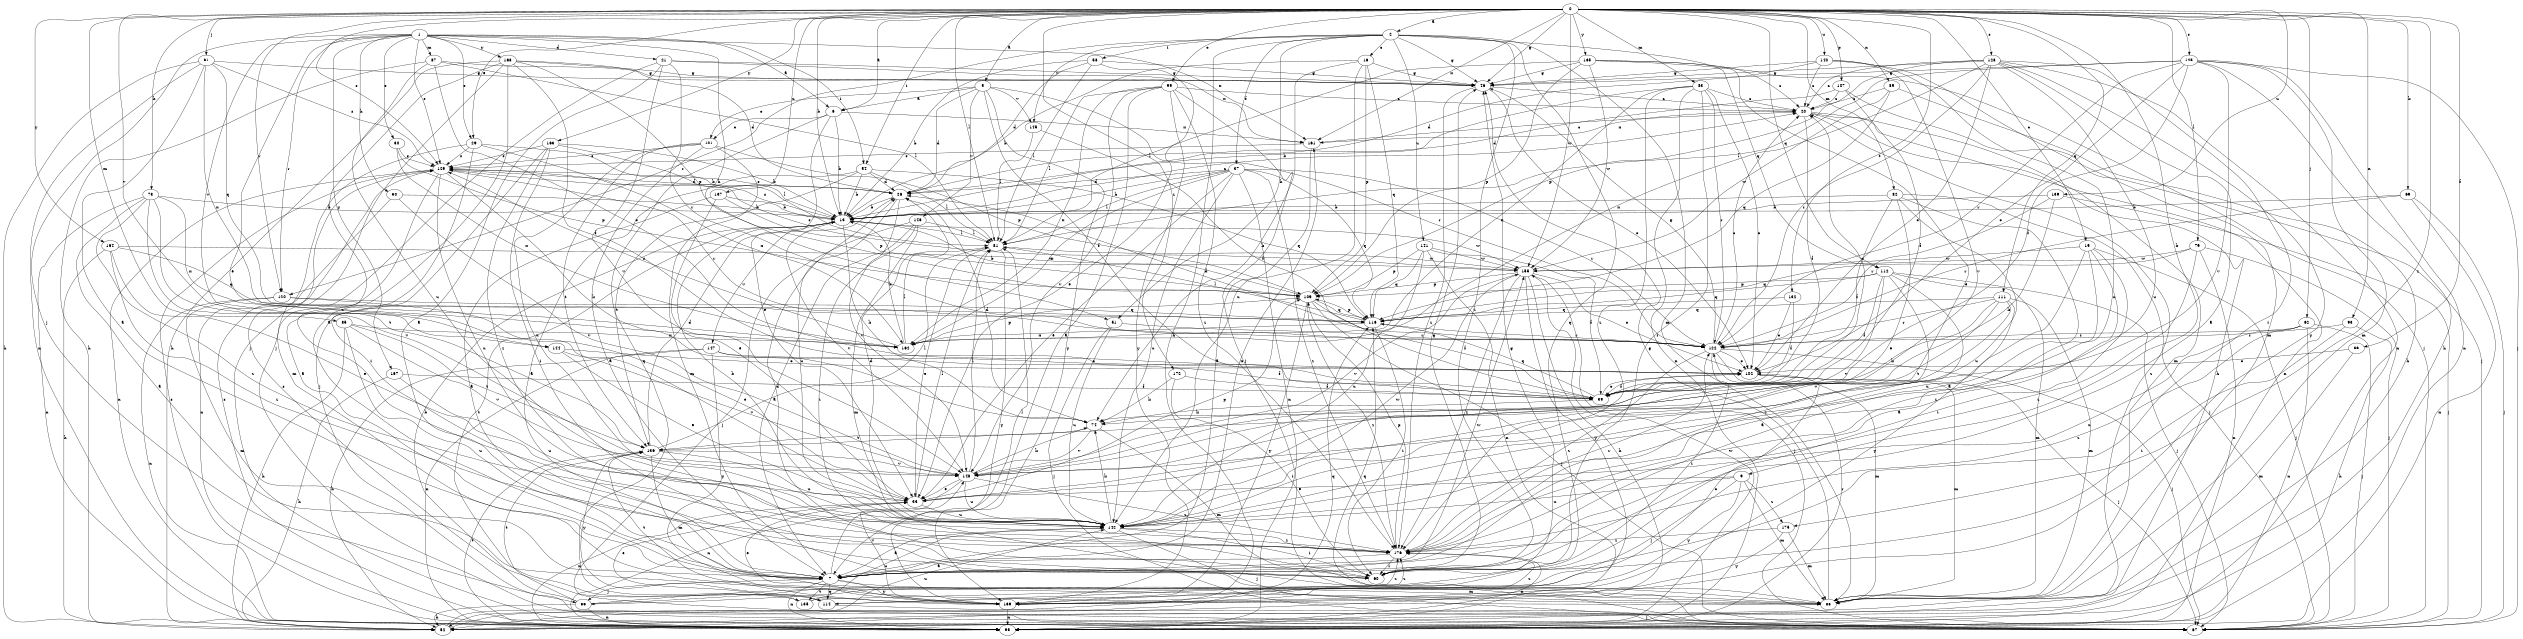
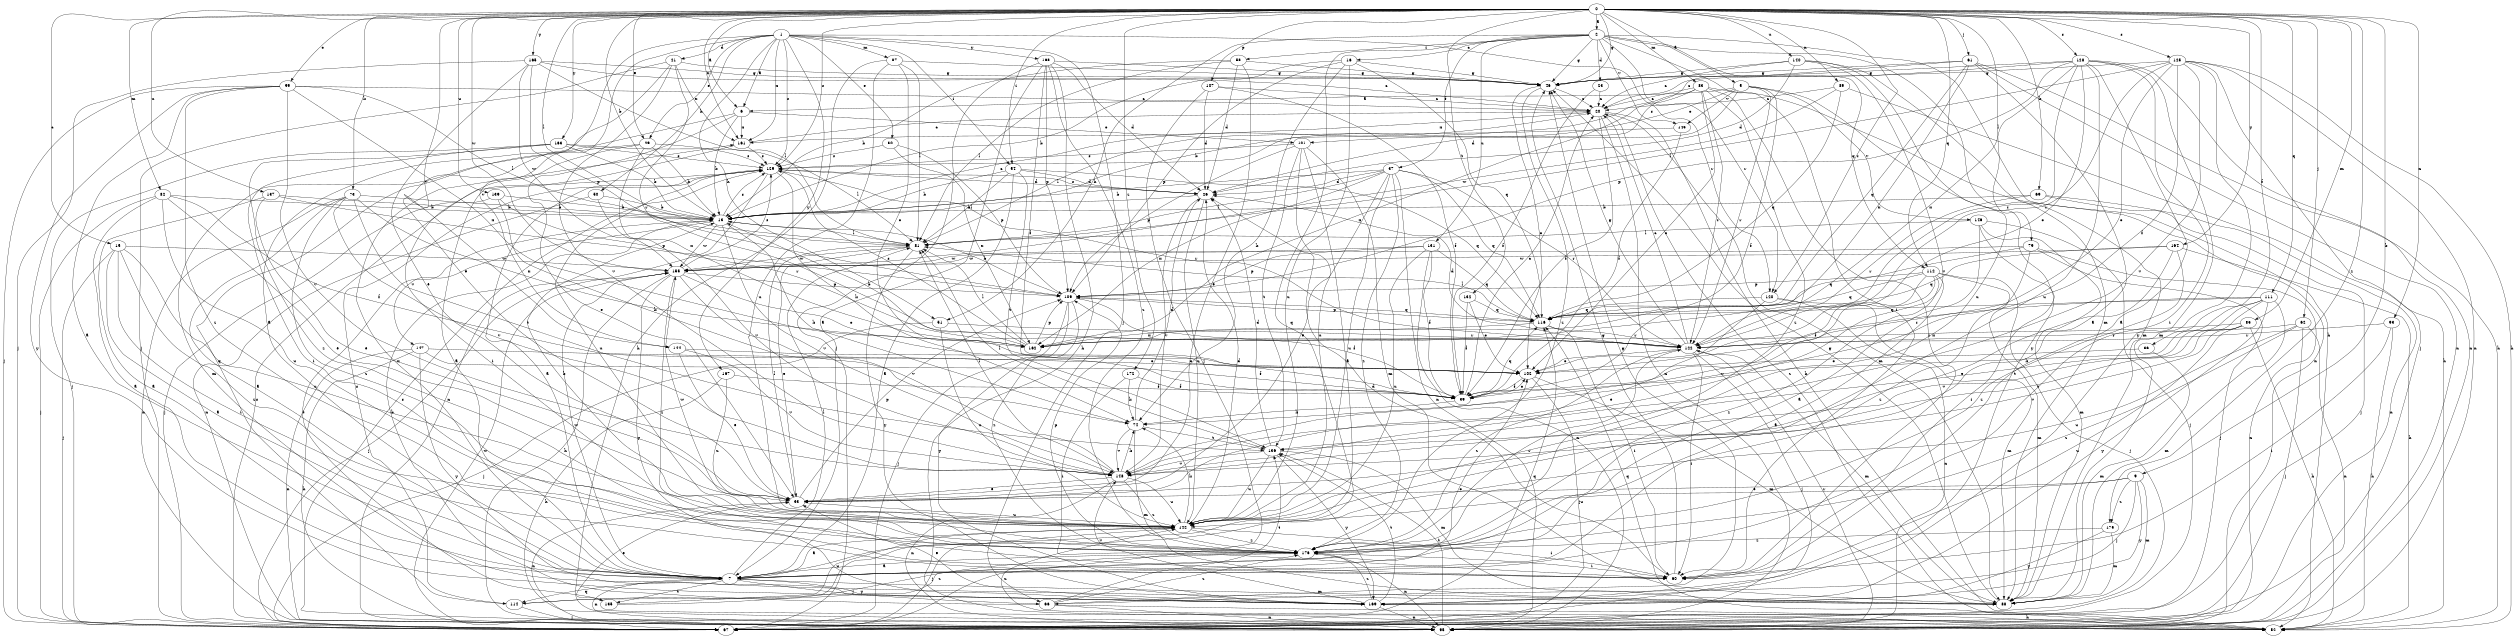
none -> (1601, 86)
(1425, 246) -> (1432, 246)
